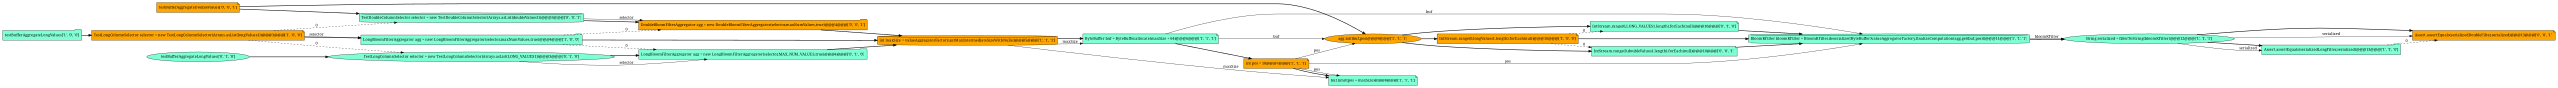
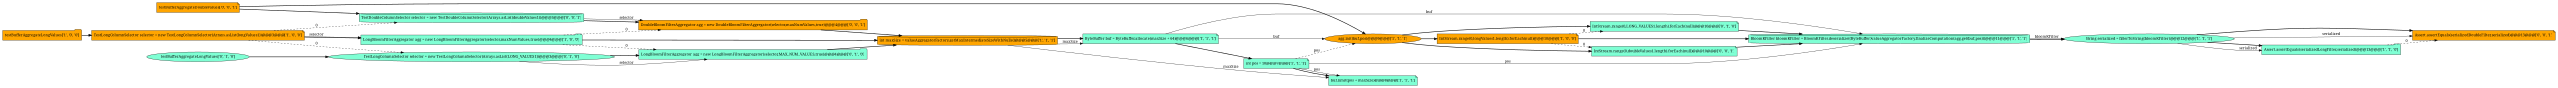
(42, 35) -> (42, 35)
(1324, 51) -> (1324, 51)
(1276, 64) -> (1276, 64)
